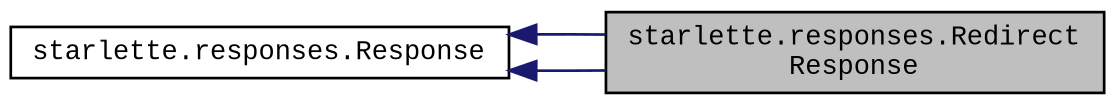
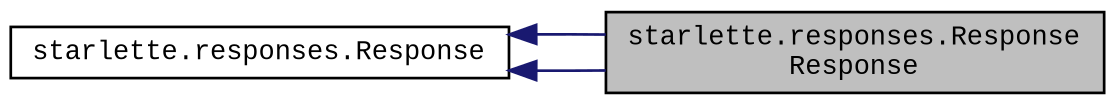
(855, 53) -> (855, 53)
